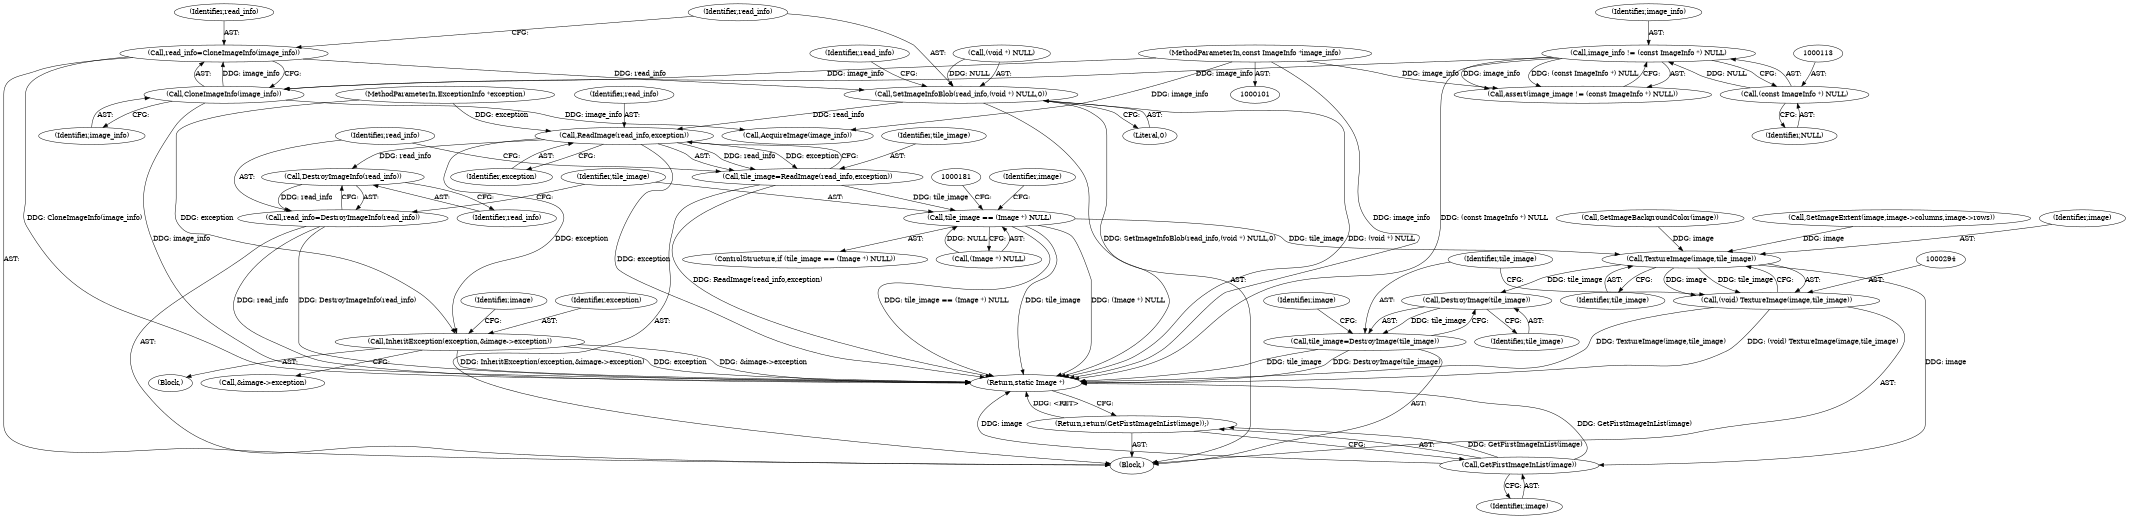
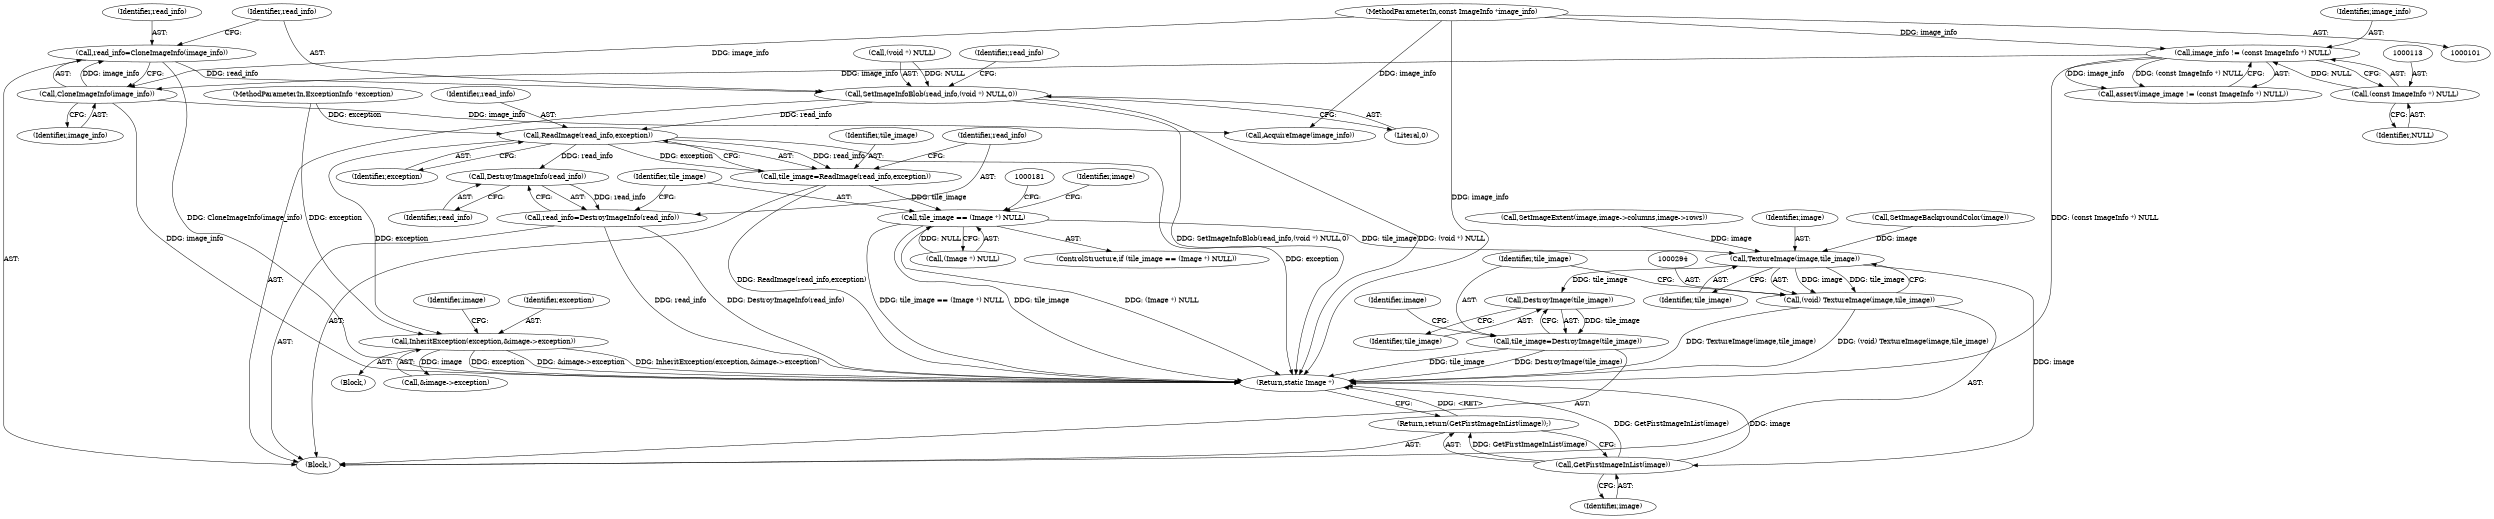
(1400, 77) -> (1853, 33)
none -> (397, 362)
(382, 363) -> (442, 363)
